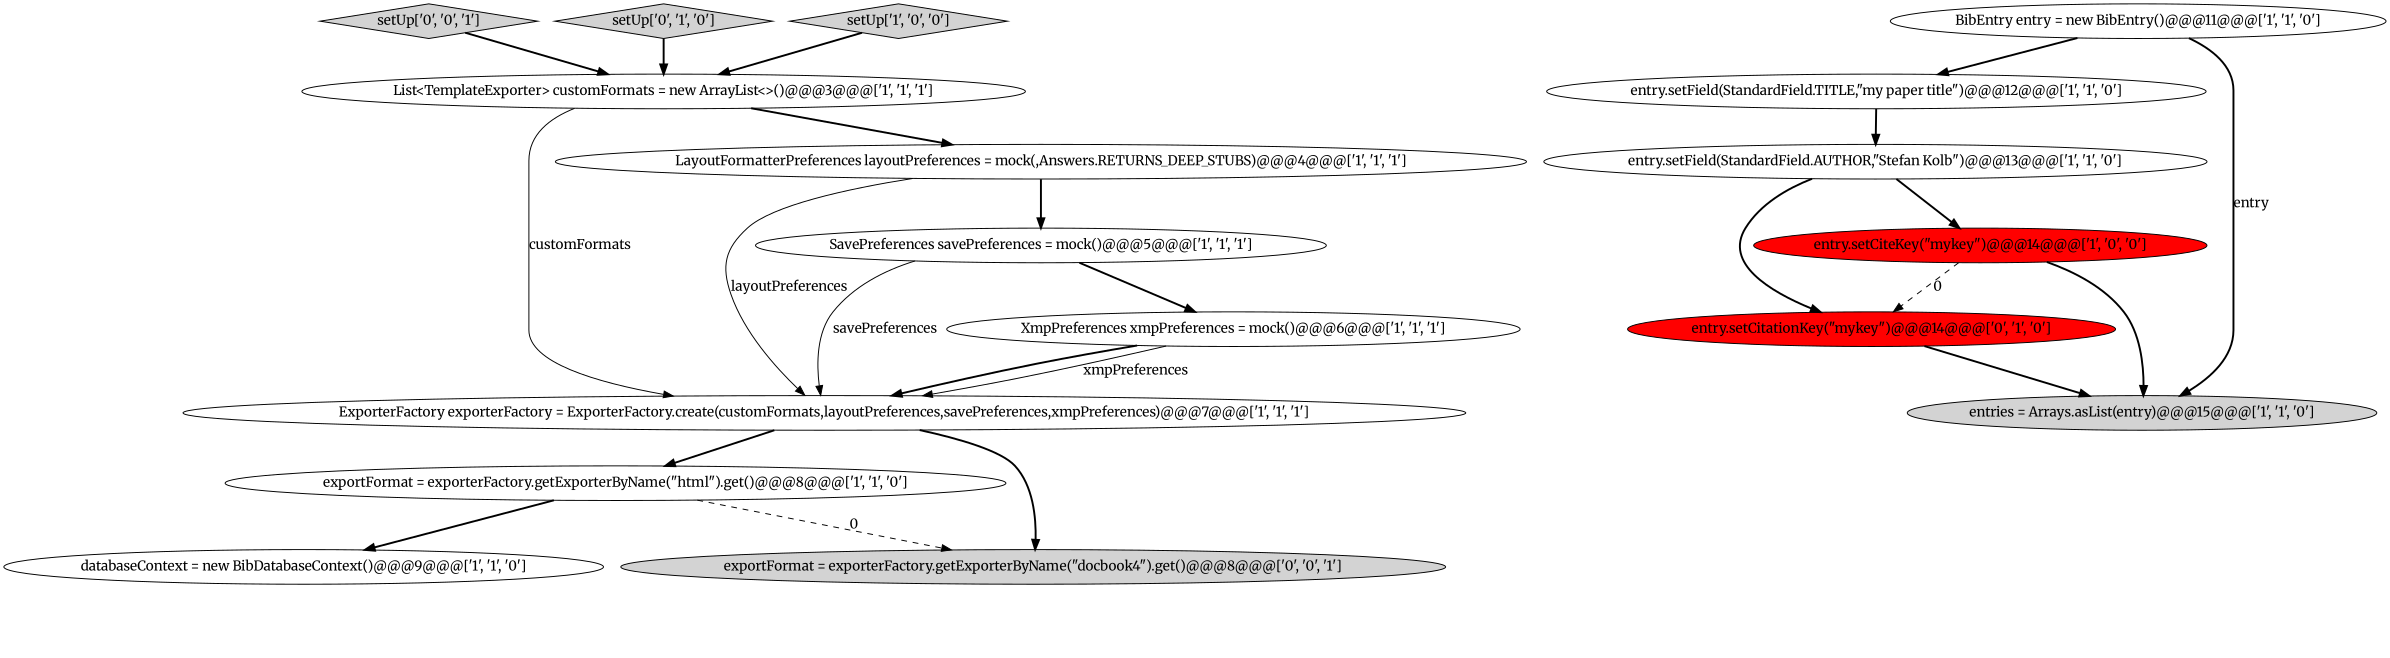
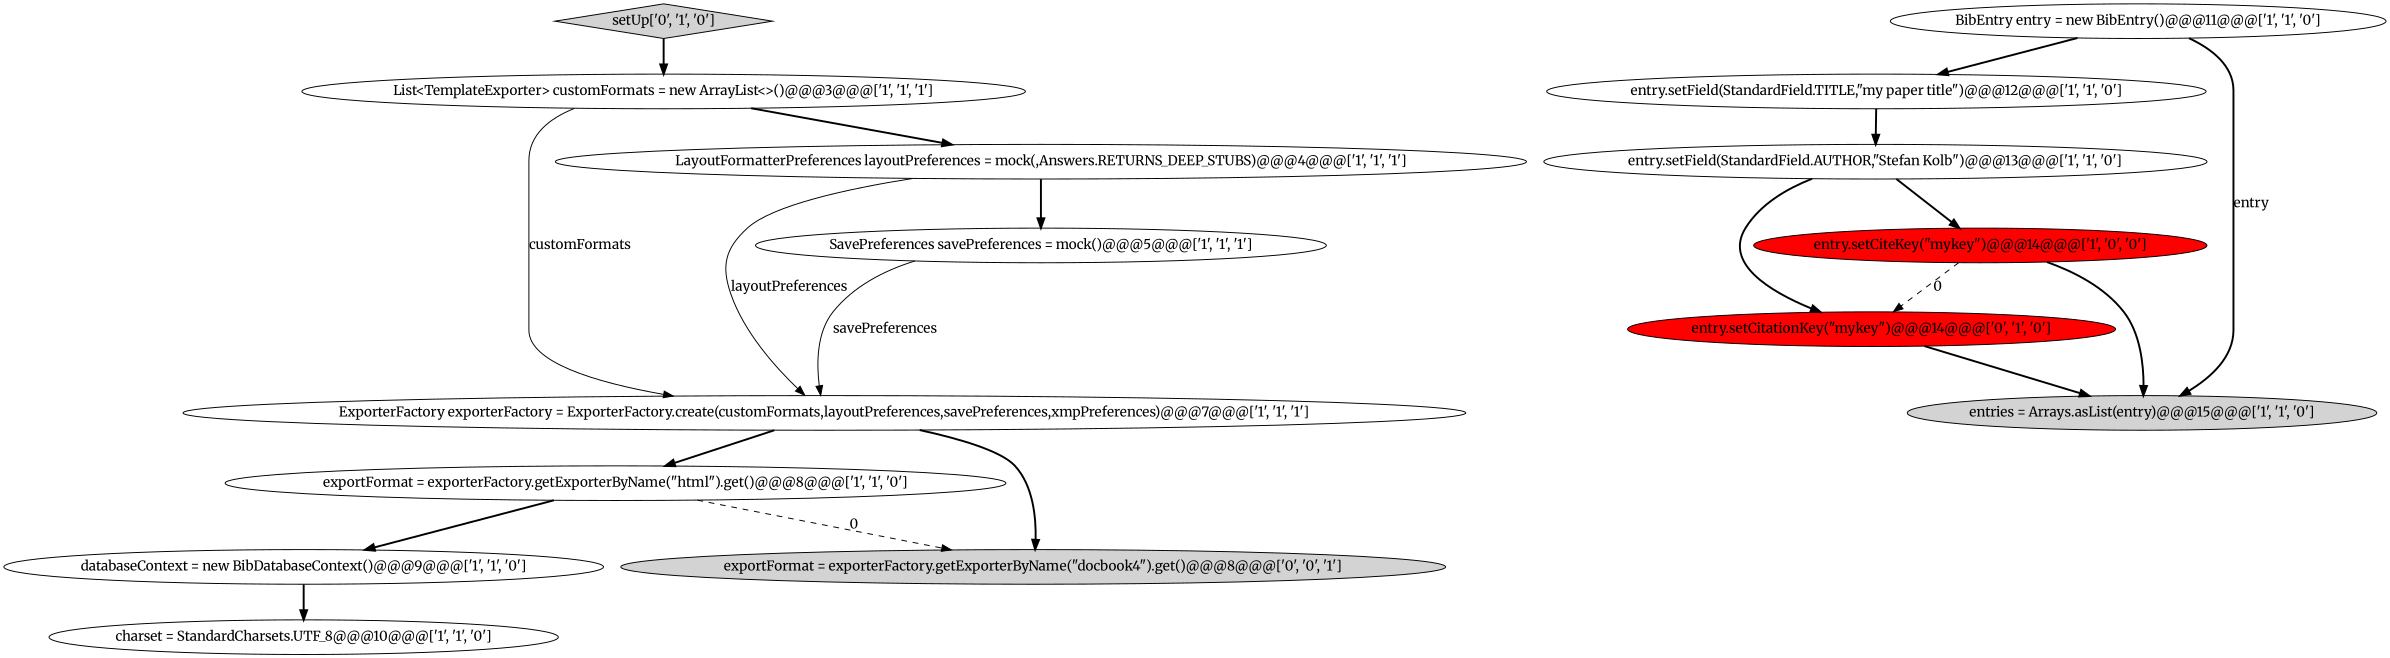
(429, 21) -> none
(898, 21) -> none
(1233, 329) -> none
none -> (304, 637)
